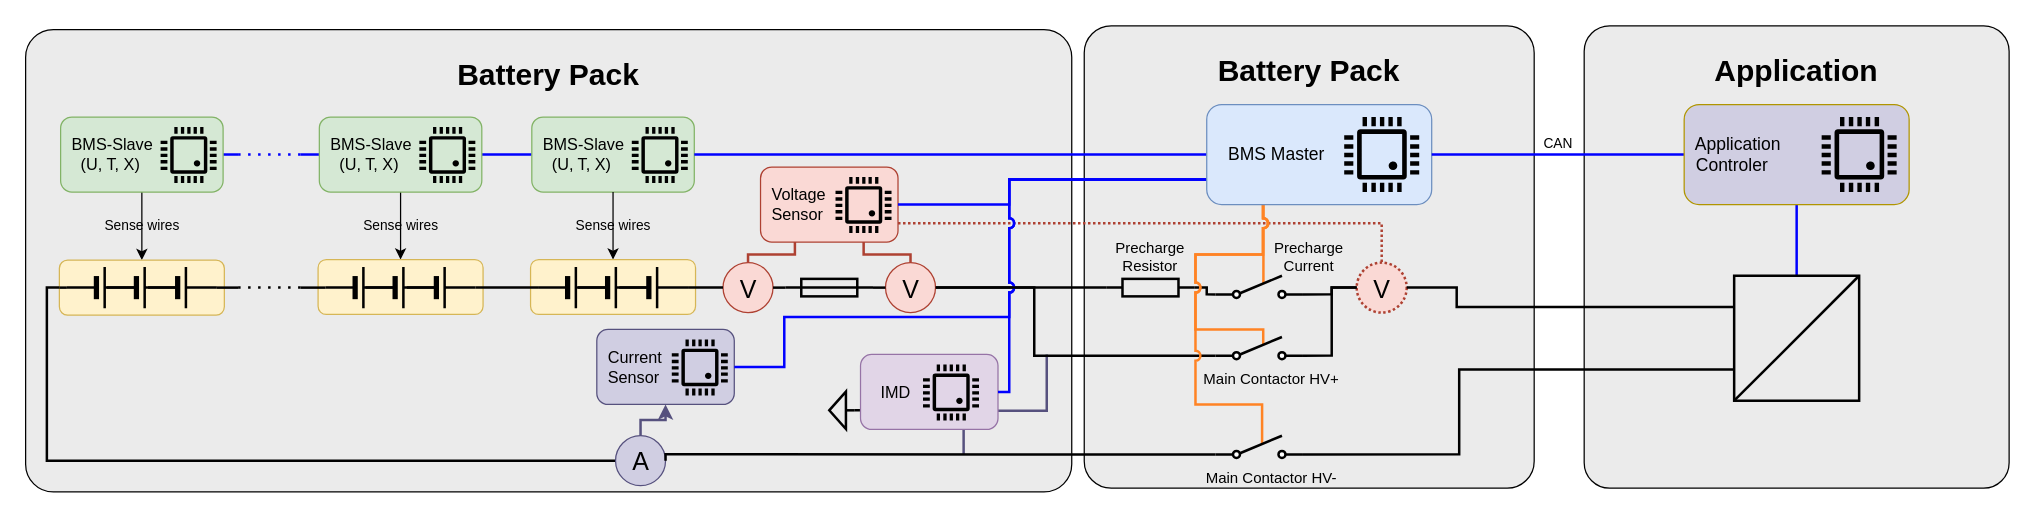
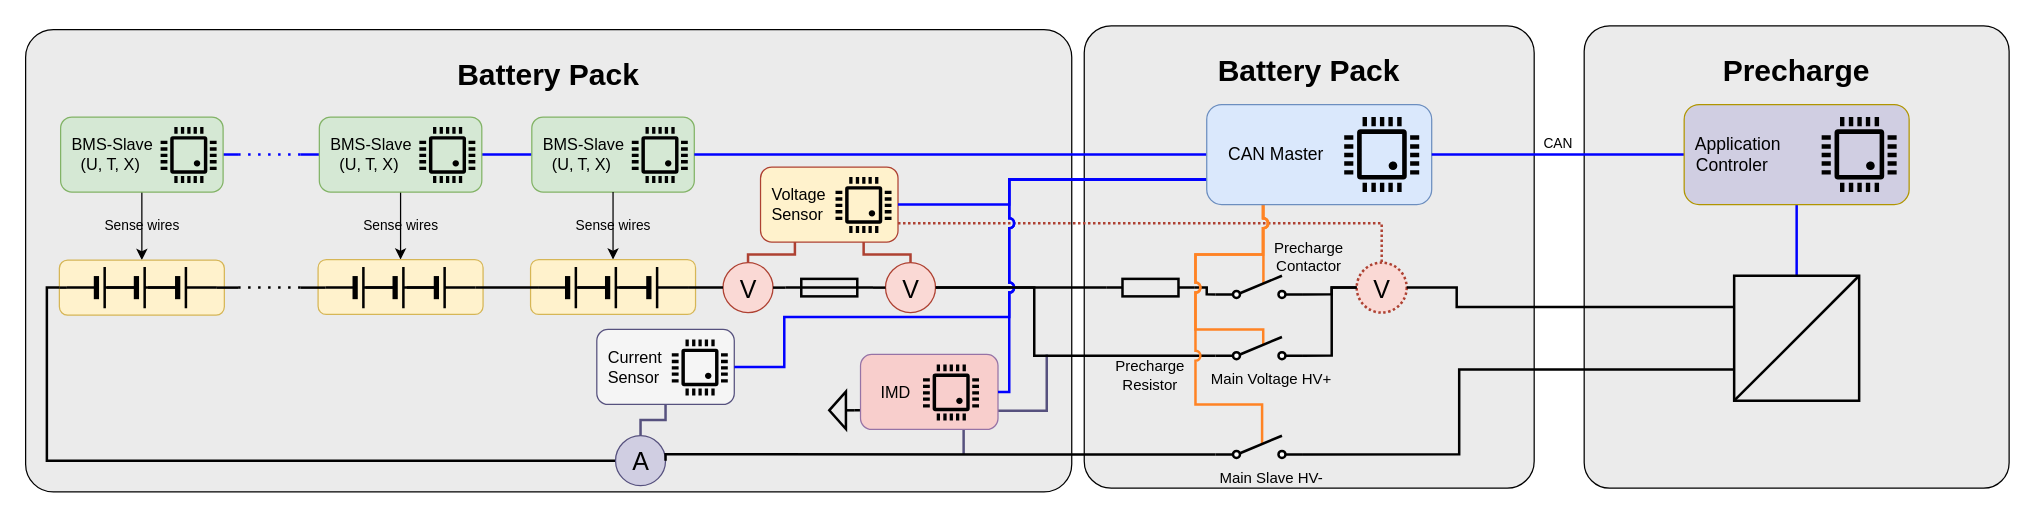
(1797, 43) -> (1797, 43)
(1256, 154) -> (1256, 154)
(829, 204) -> (829, 204)
(1151, 257) -> (1151, 376)
(1309, 257) -> (1309, 257)
(666, 367) -> (666, 367)
(1272, 379) -> (1272, 379)
(877, 392) -> (877, 392)
(662, 420) -> (666, 417)
(1272, 478) -> (1272, 478)
